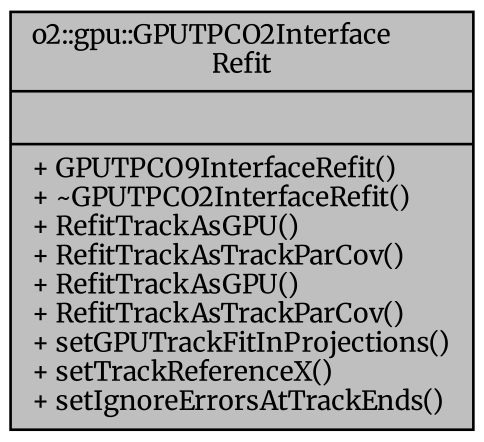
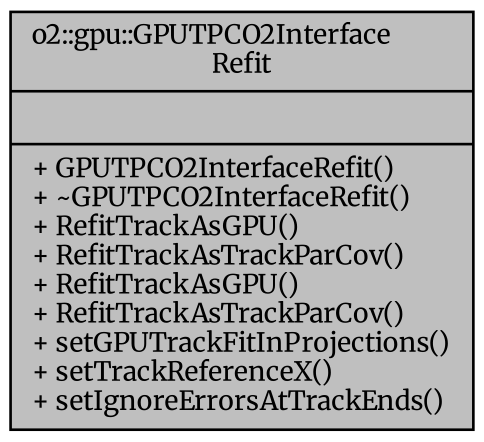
(216, 169) -> (214, 169)
